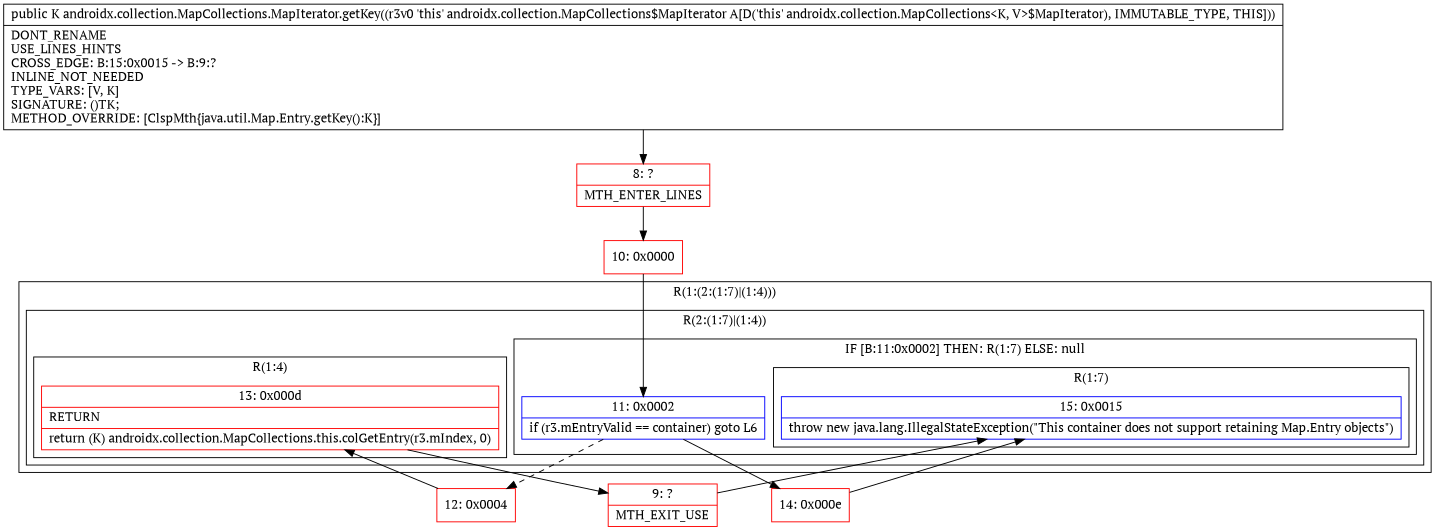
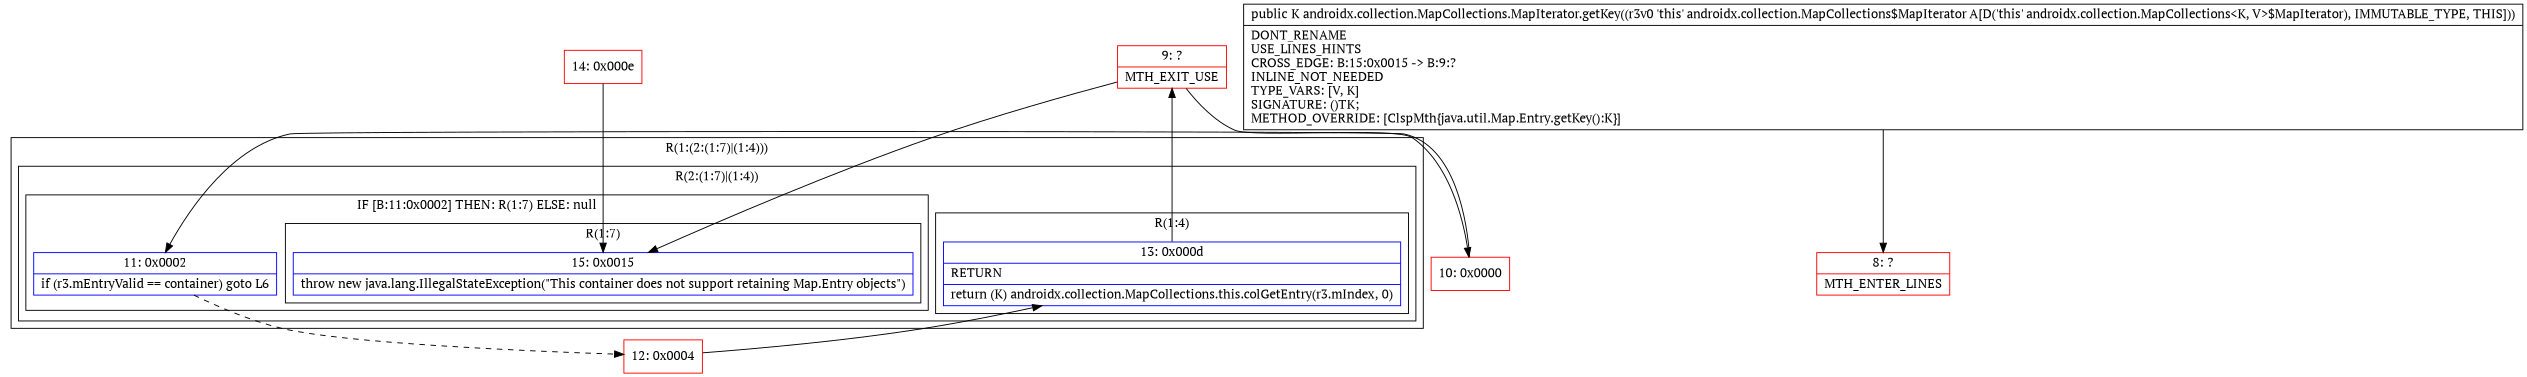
(643, 219) -> (1354, 132)
(270, 418) -> (1172, 274)
(727, 462) -> none
